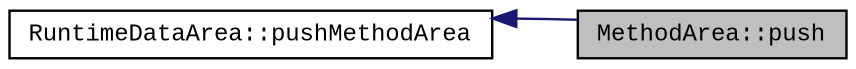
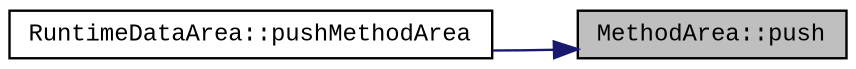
(547, 19) -> (523, 50)
